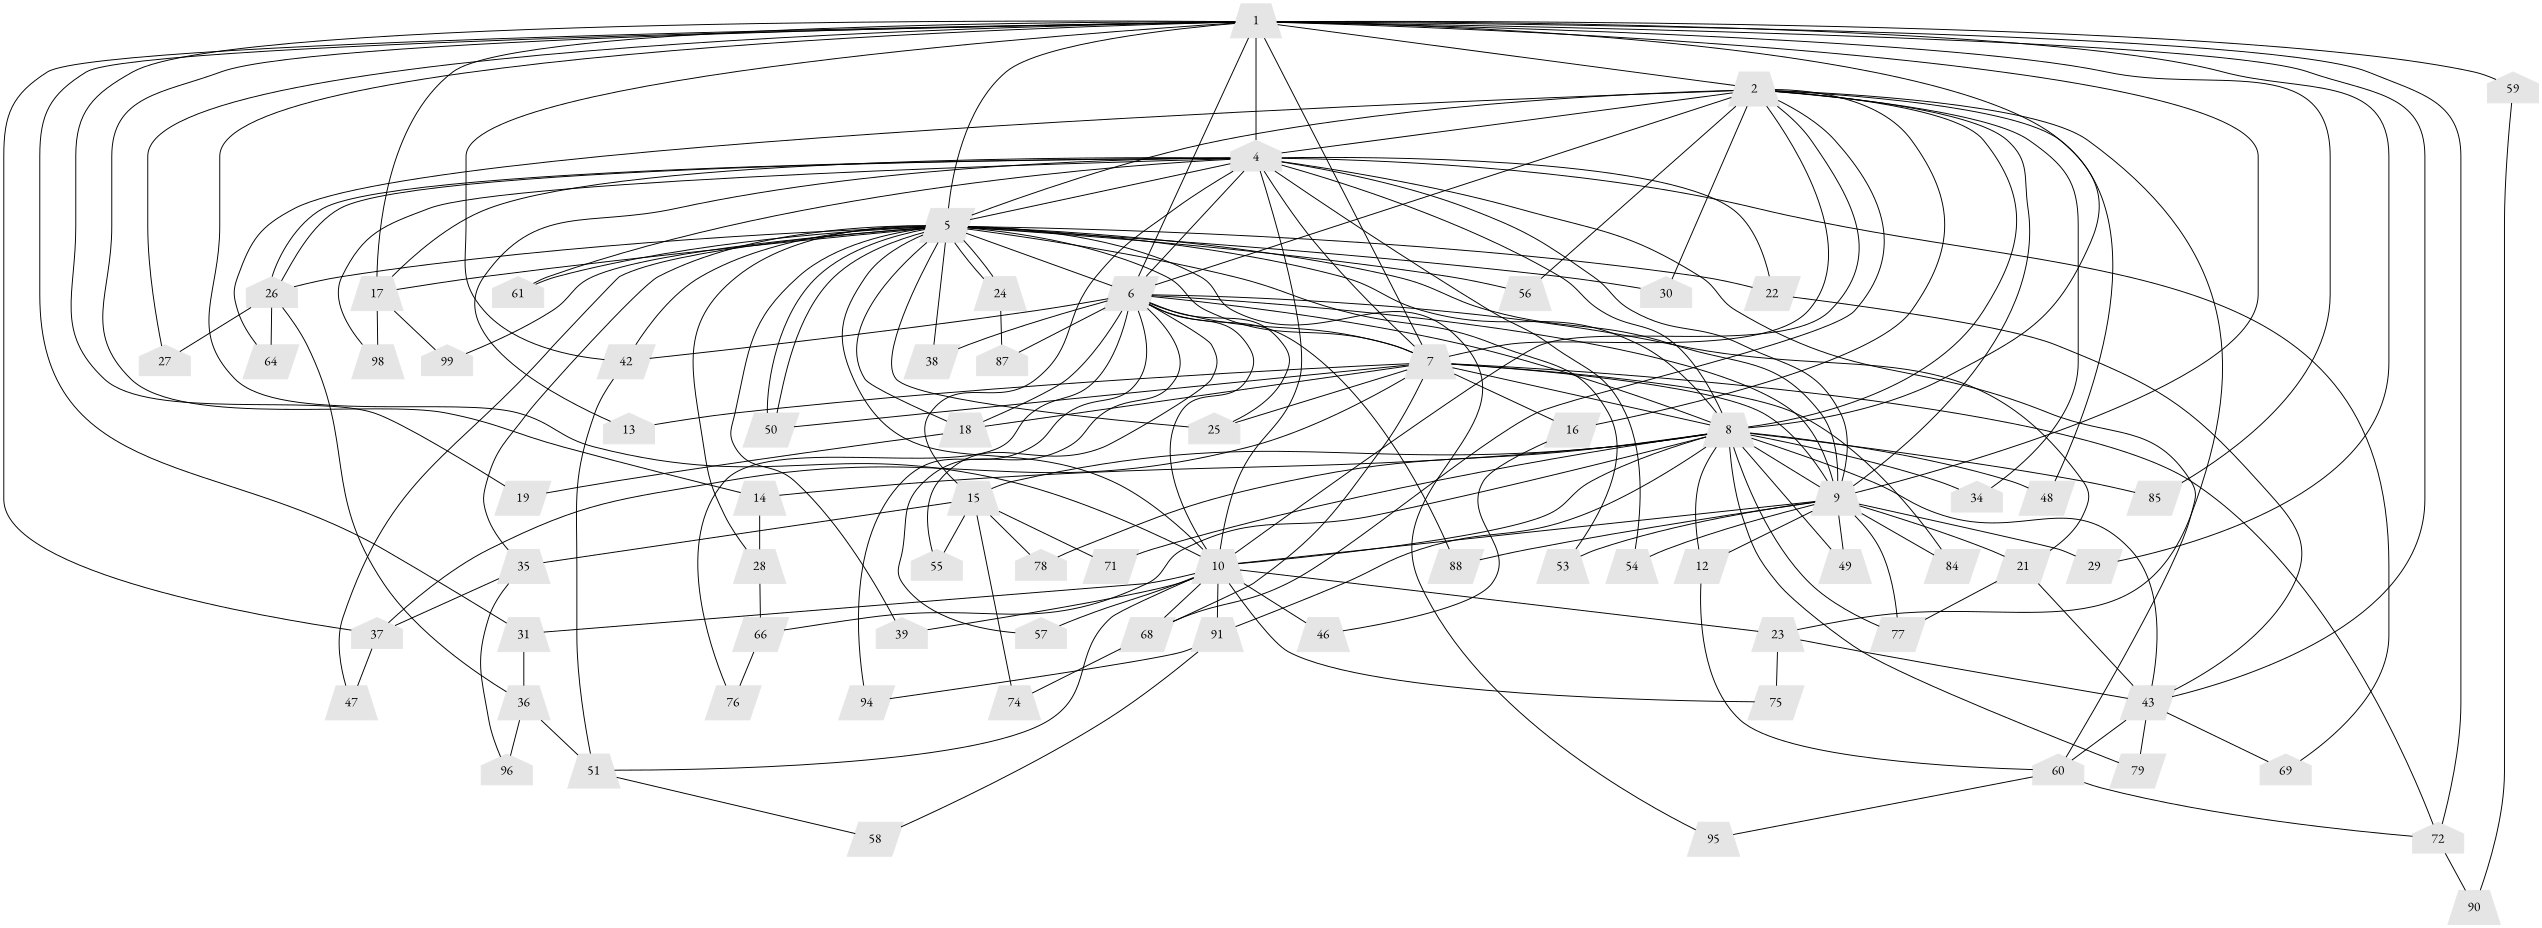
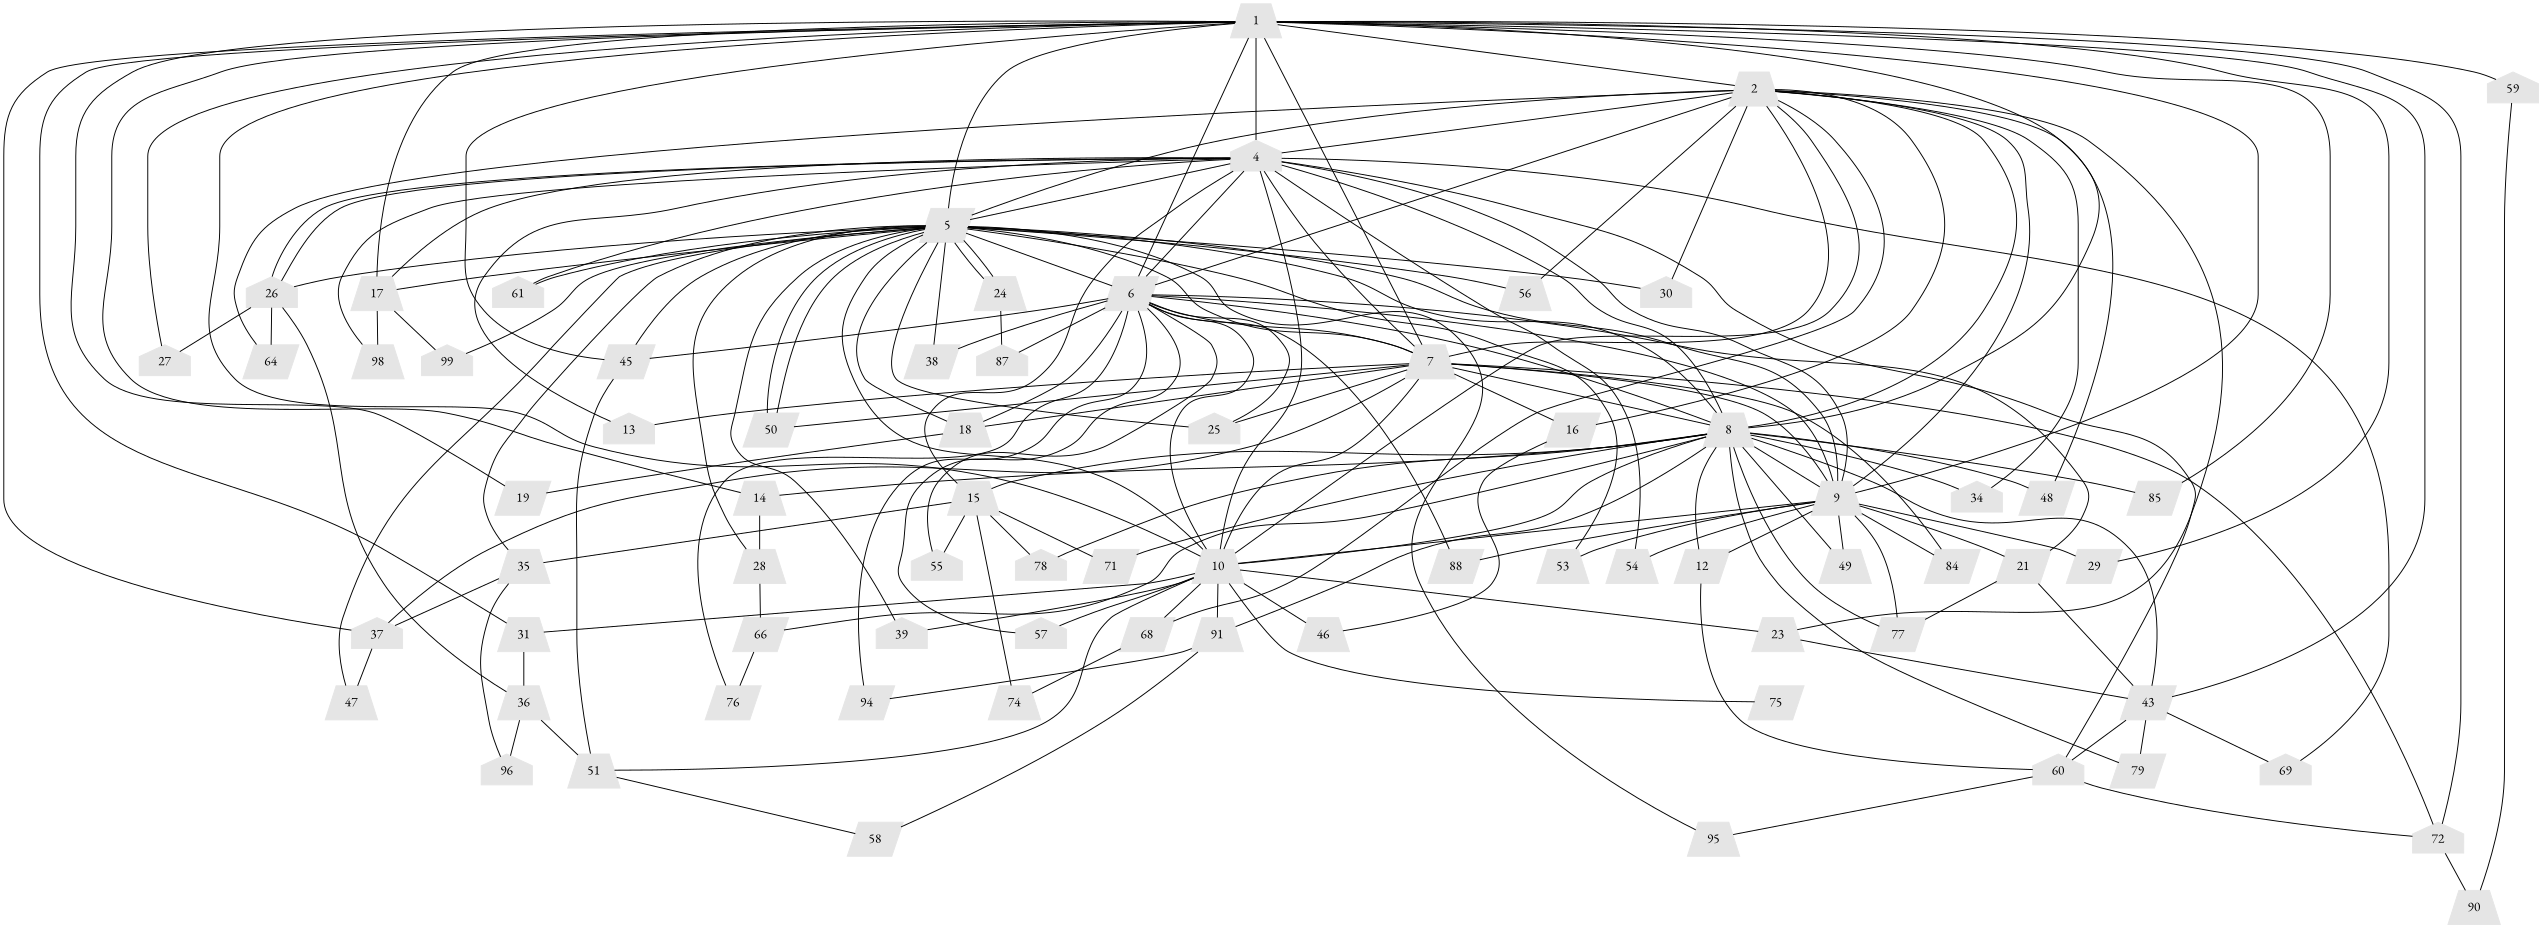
(1772, 294) -> none
(626, 362) -> (626, 362)
(1315, 532) -> (1329, 458)
(1777, 669) -> none
